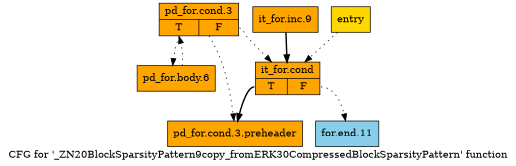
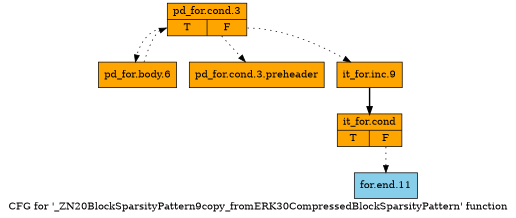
(351, 20) -> none
(252, 42) -> (298, 37)
(244, 99) -> none
